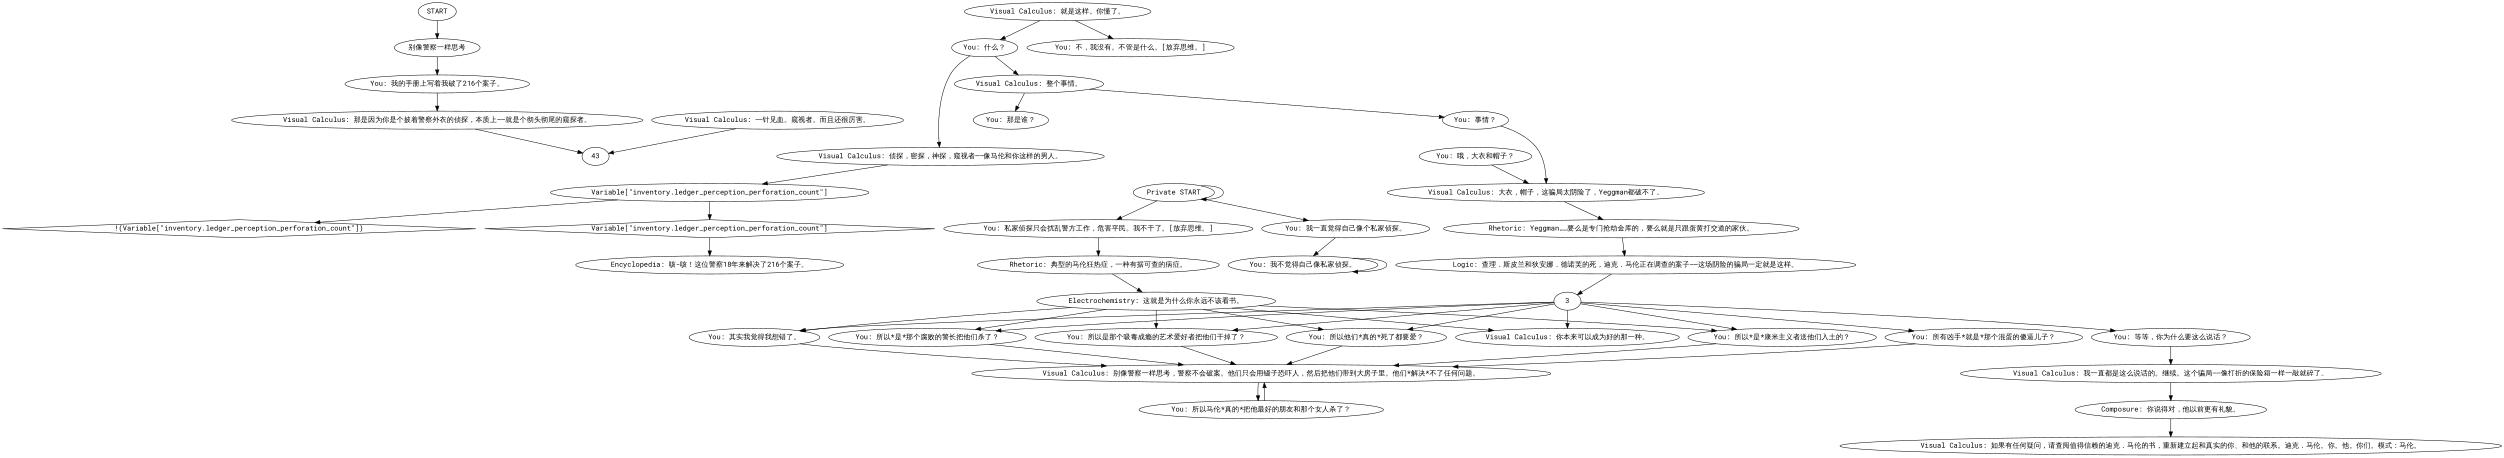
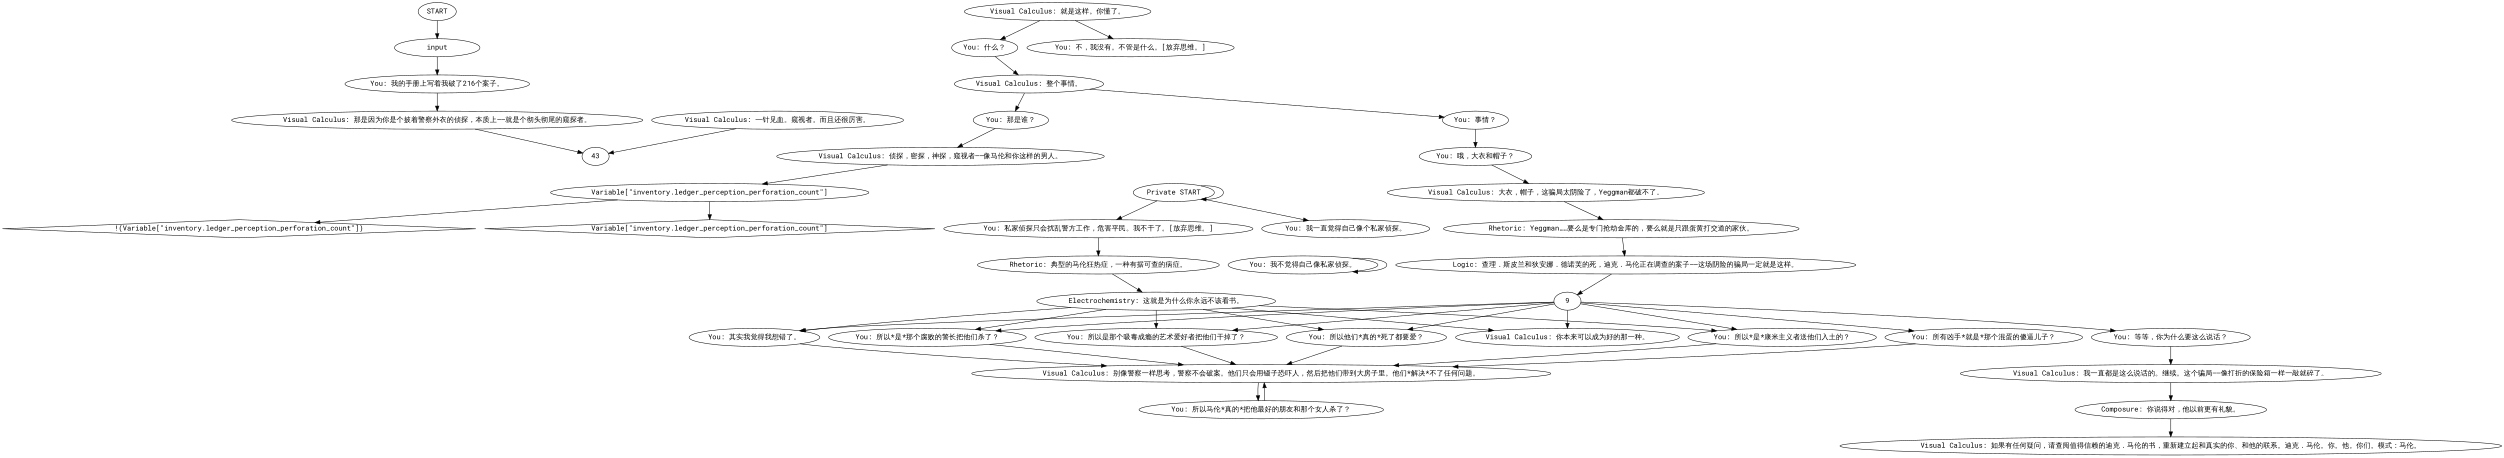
(437, 48) -> (437, 48)
(943, 94) -> (979, 137)
(1533, 144) -> (1475, 136)
(1326, 245) -> none
(710, 265) -> none
(1567, 301) -> (1567, 301)
